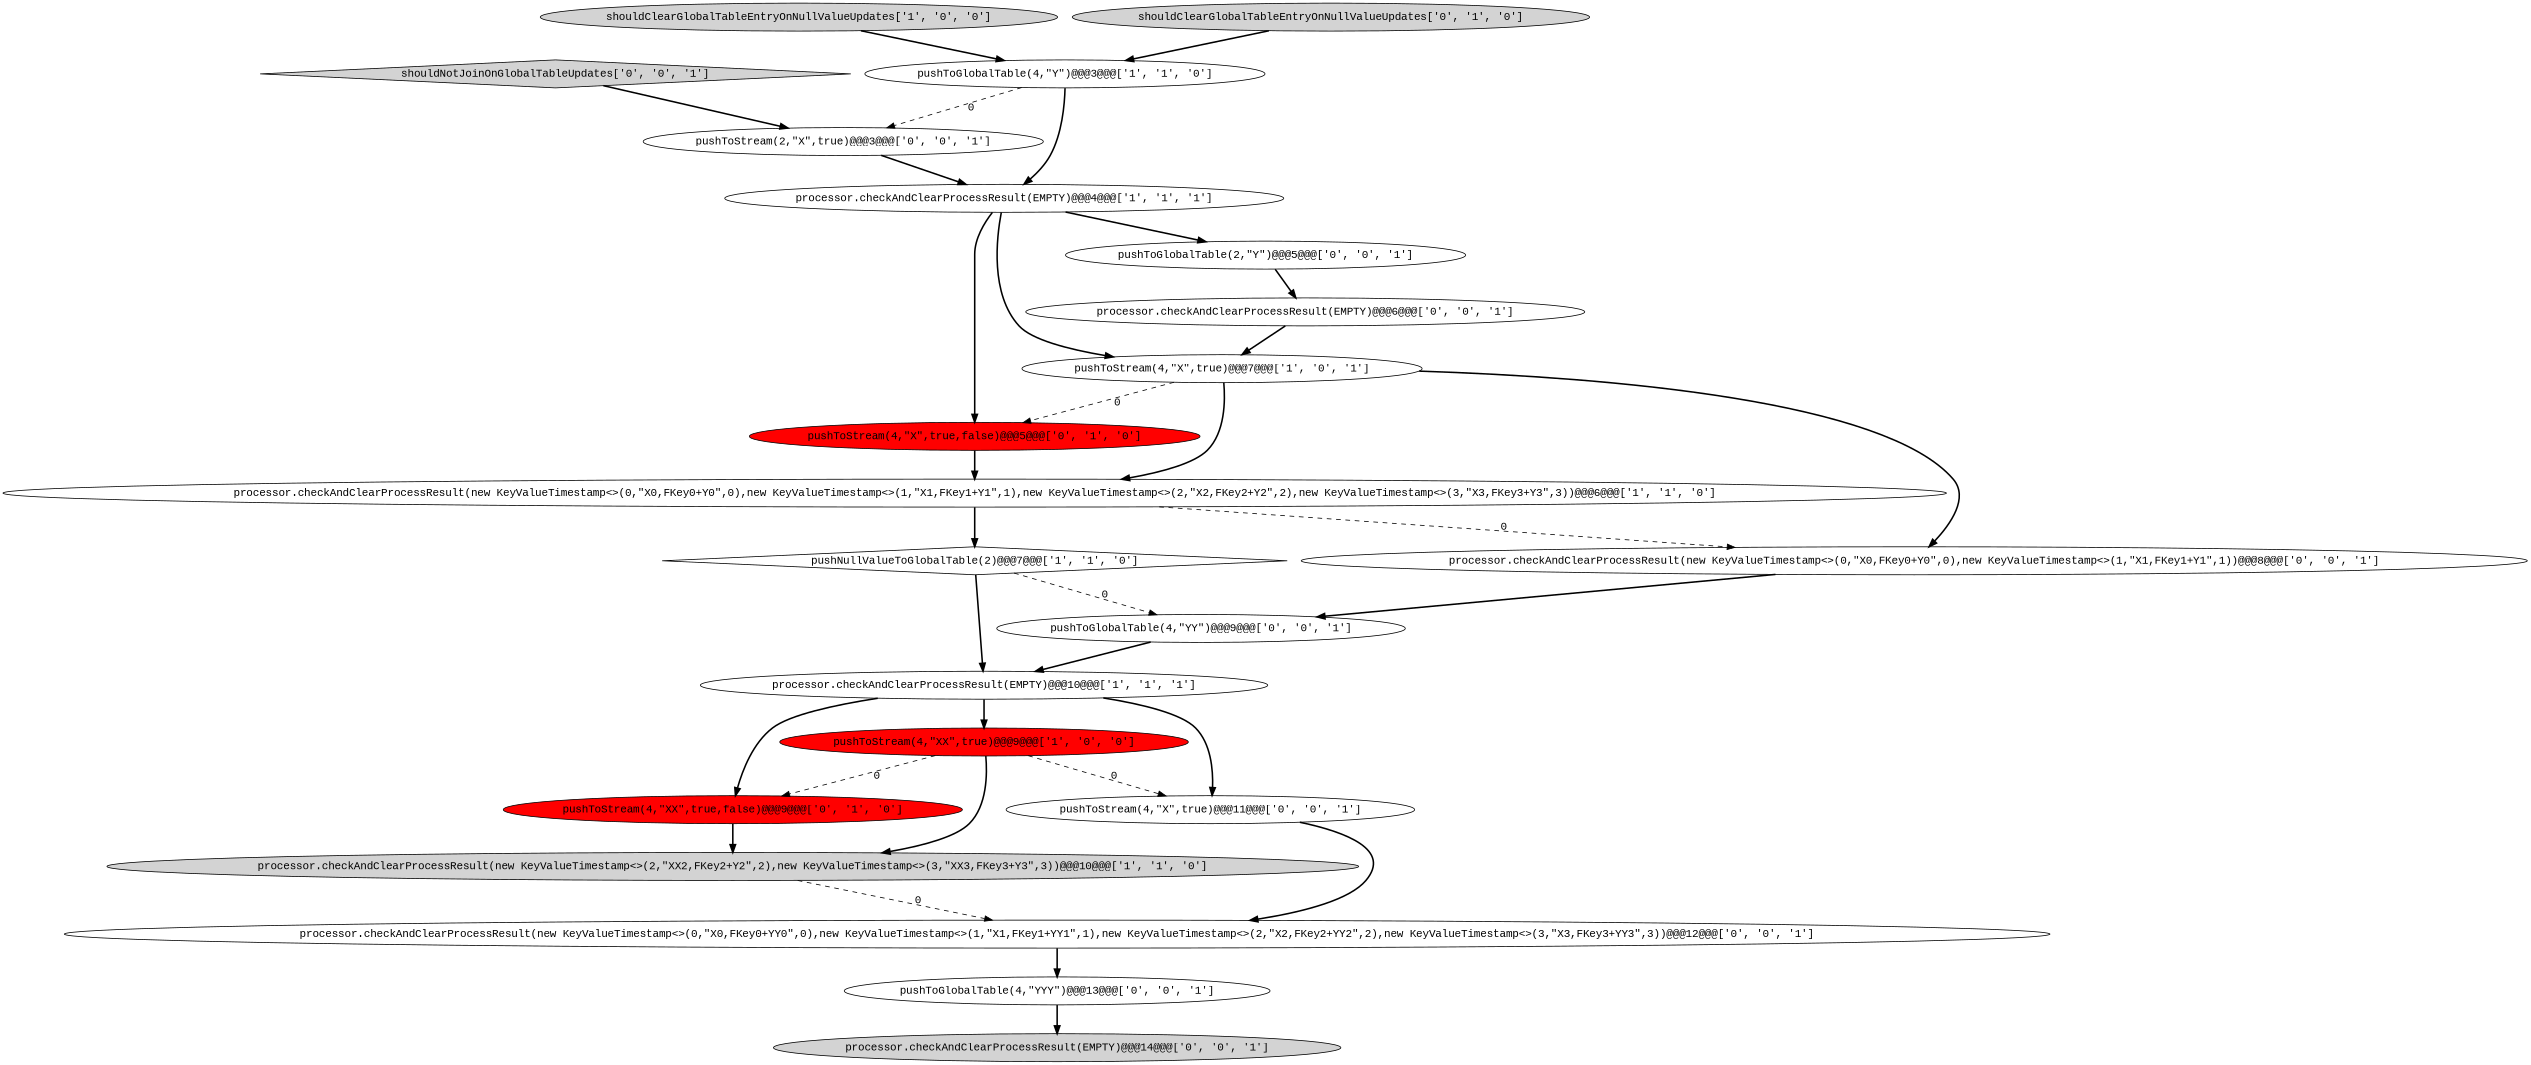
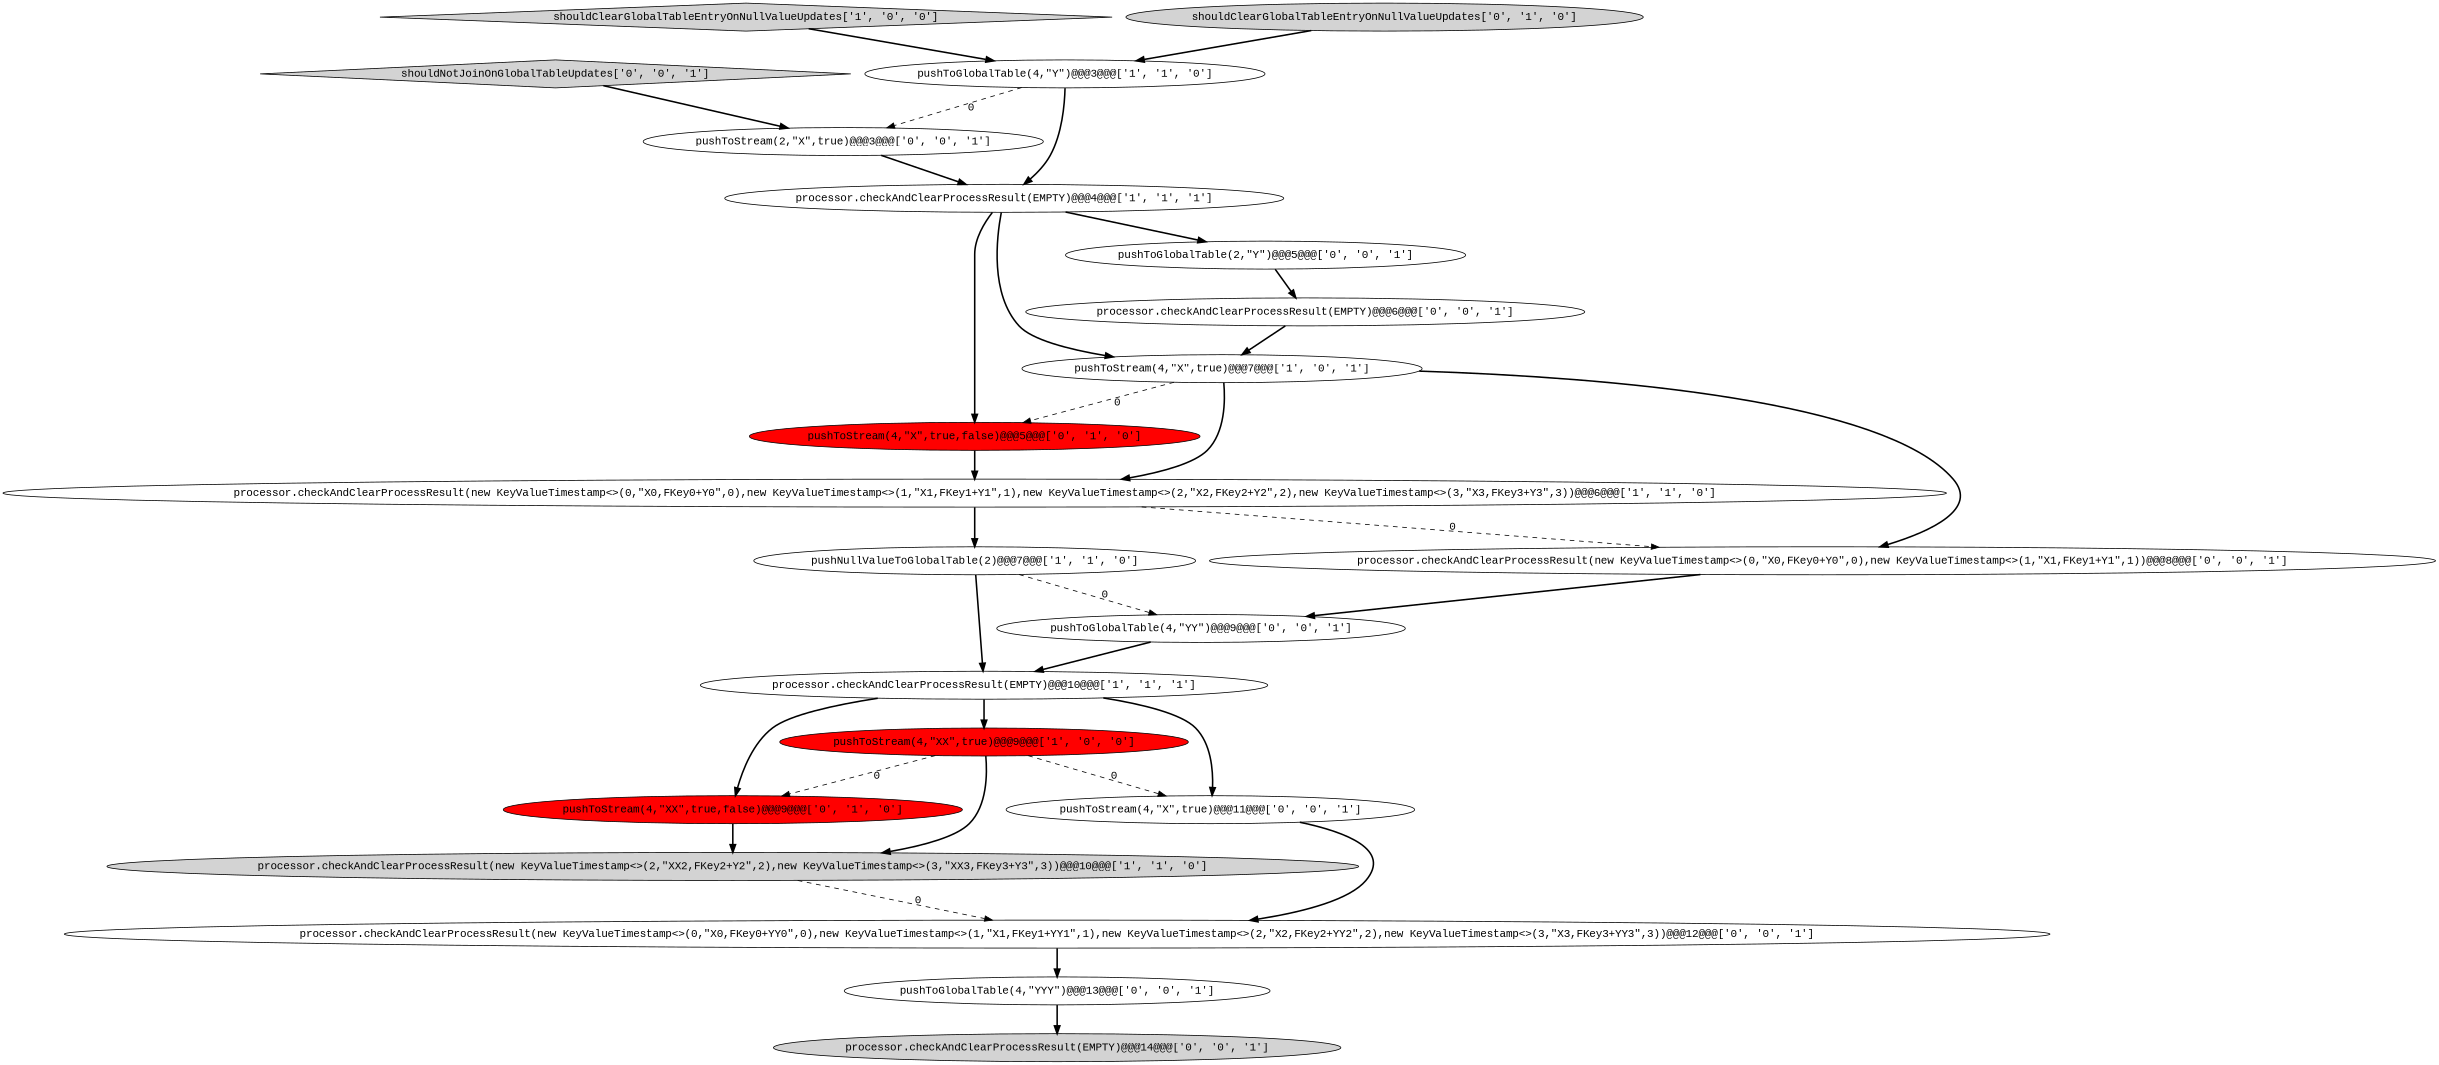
(799, 17) -> (746, 17)
(975, 561) -> (975, 561)
